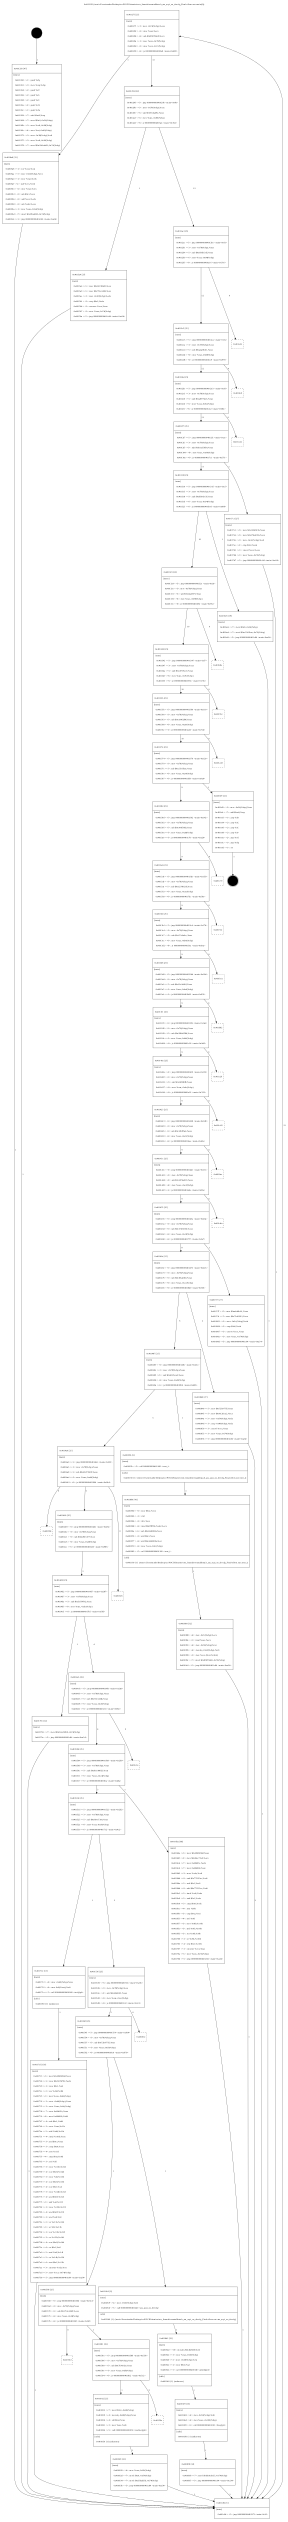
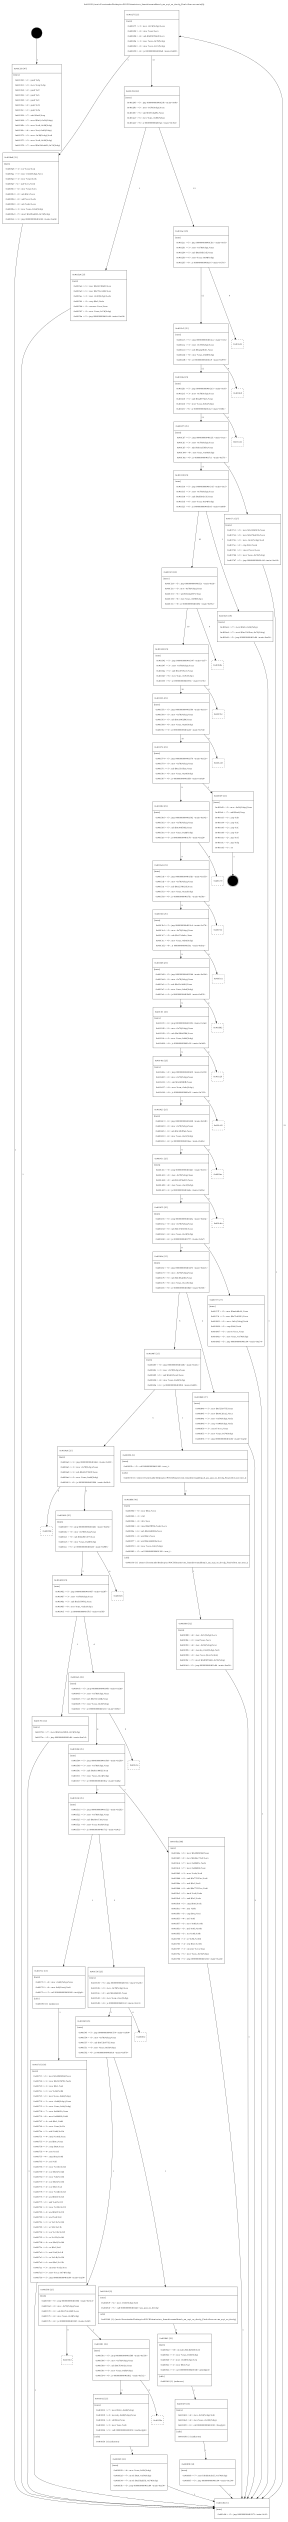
(119, 1537) -> (108, 1570)
